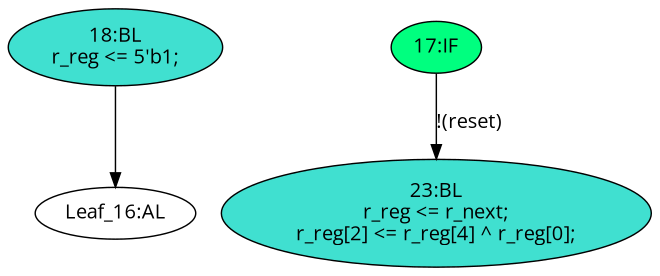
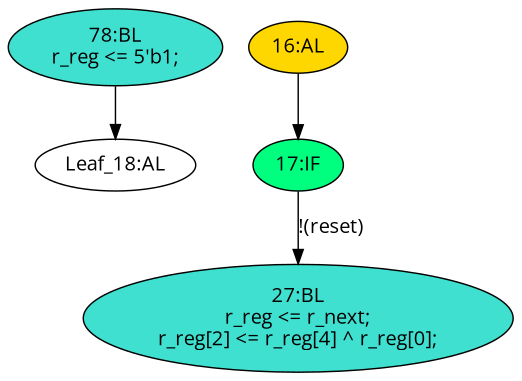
(115, 47) -> (115, 47)
none -> (298, 47)
(115, 213) -> (115, 165)
(436, 213) -> (298, 318)
